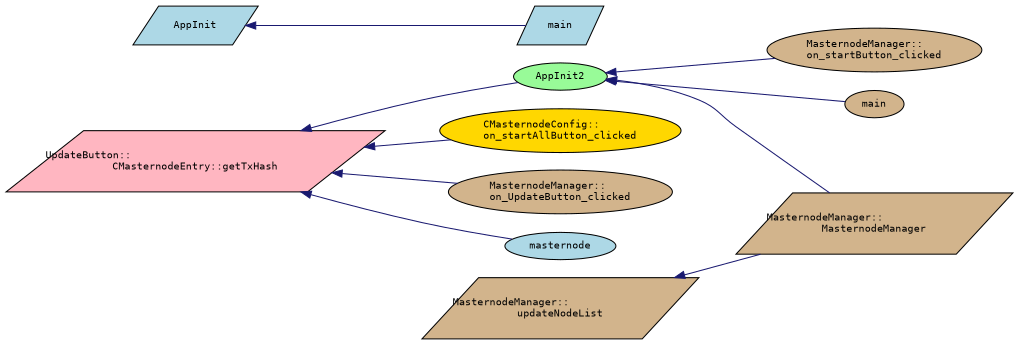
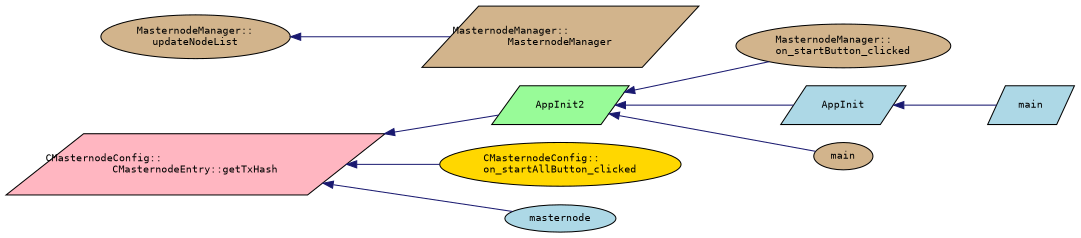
(560, 77) -> (560, 105)
(730, 122) -> (709, 105)
(196, 161) -> (196, 164)
(560, 192) -> none
(560, 308) -> (196, 37)
